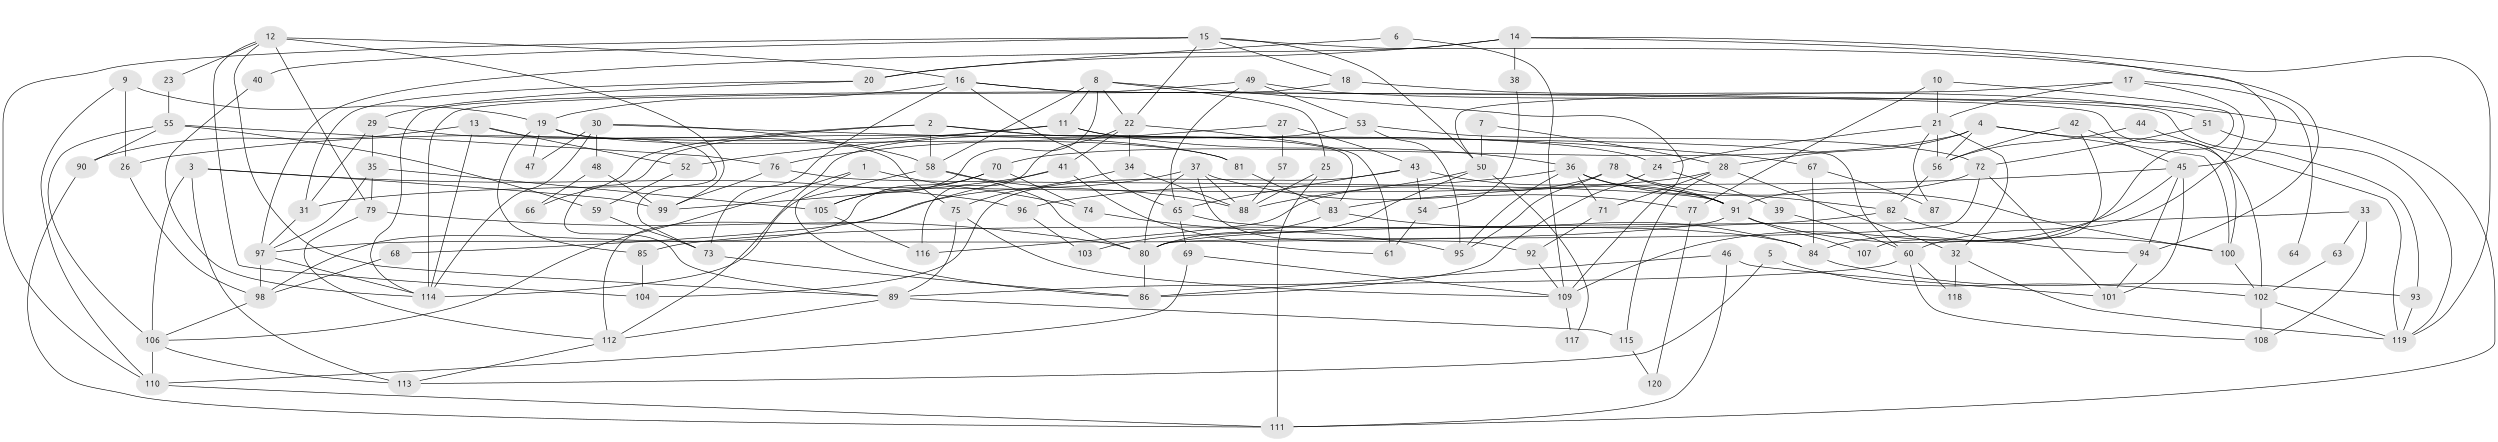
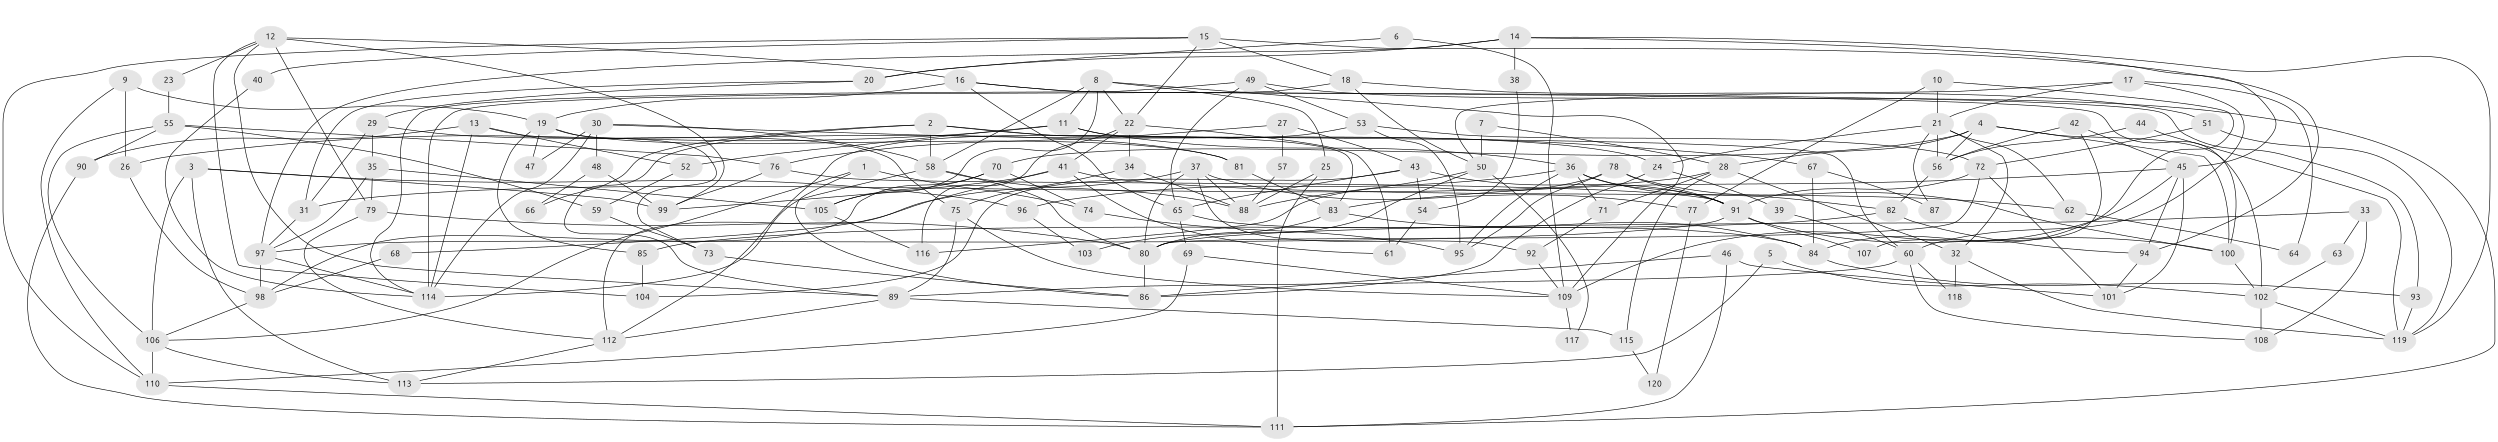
(1361, 67) -> (1414, 134)
(814, 164) -> none
none -> (2070, 211)
